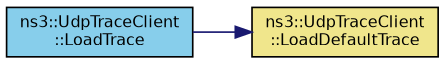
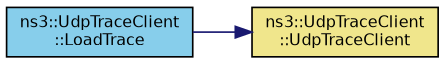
(345, 32) -> (345, 32)
